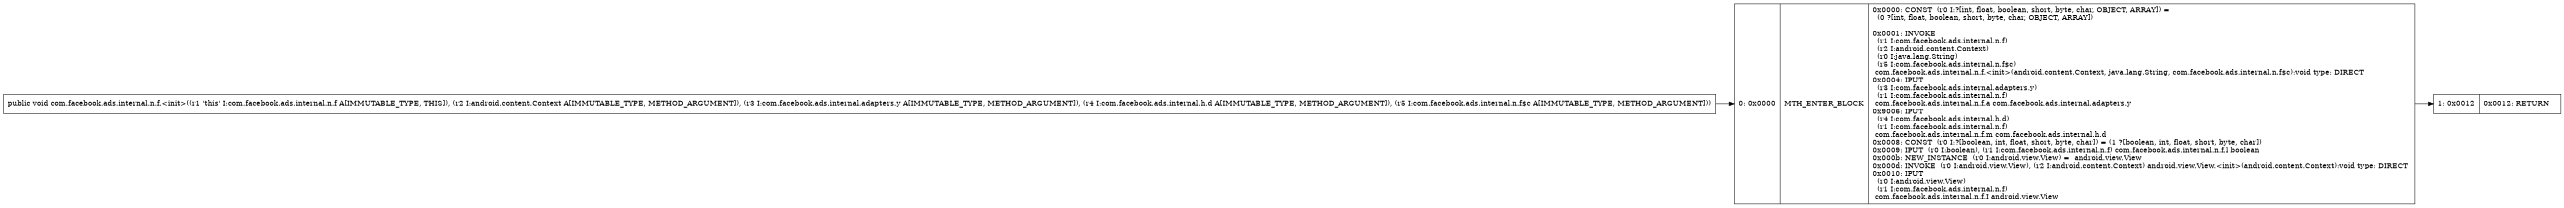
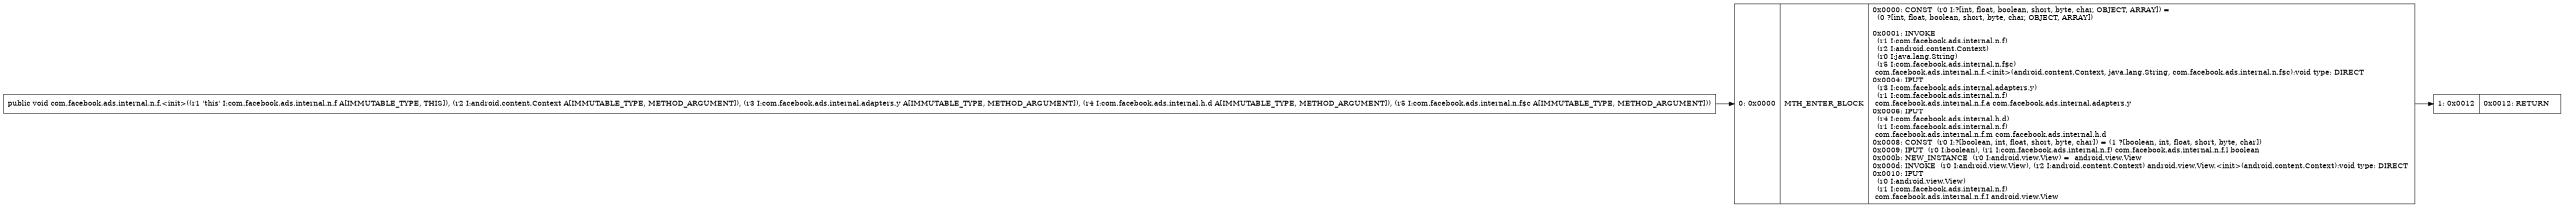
(1900, 111) -> (1900, 111)
